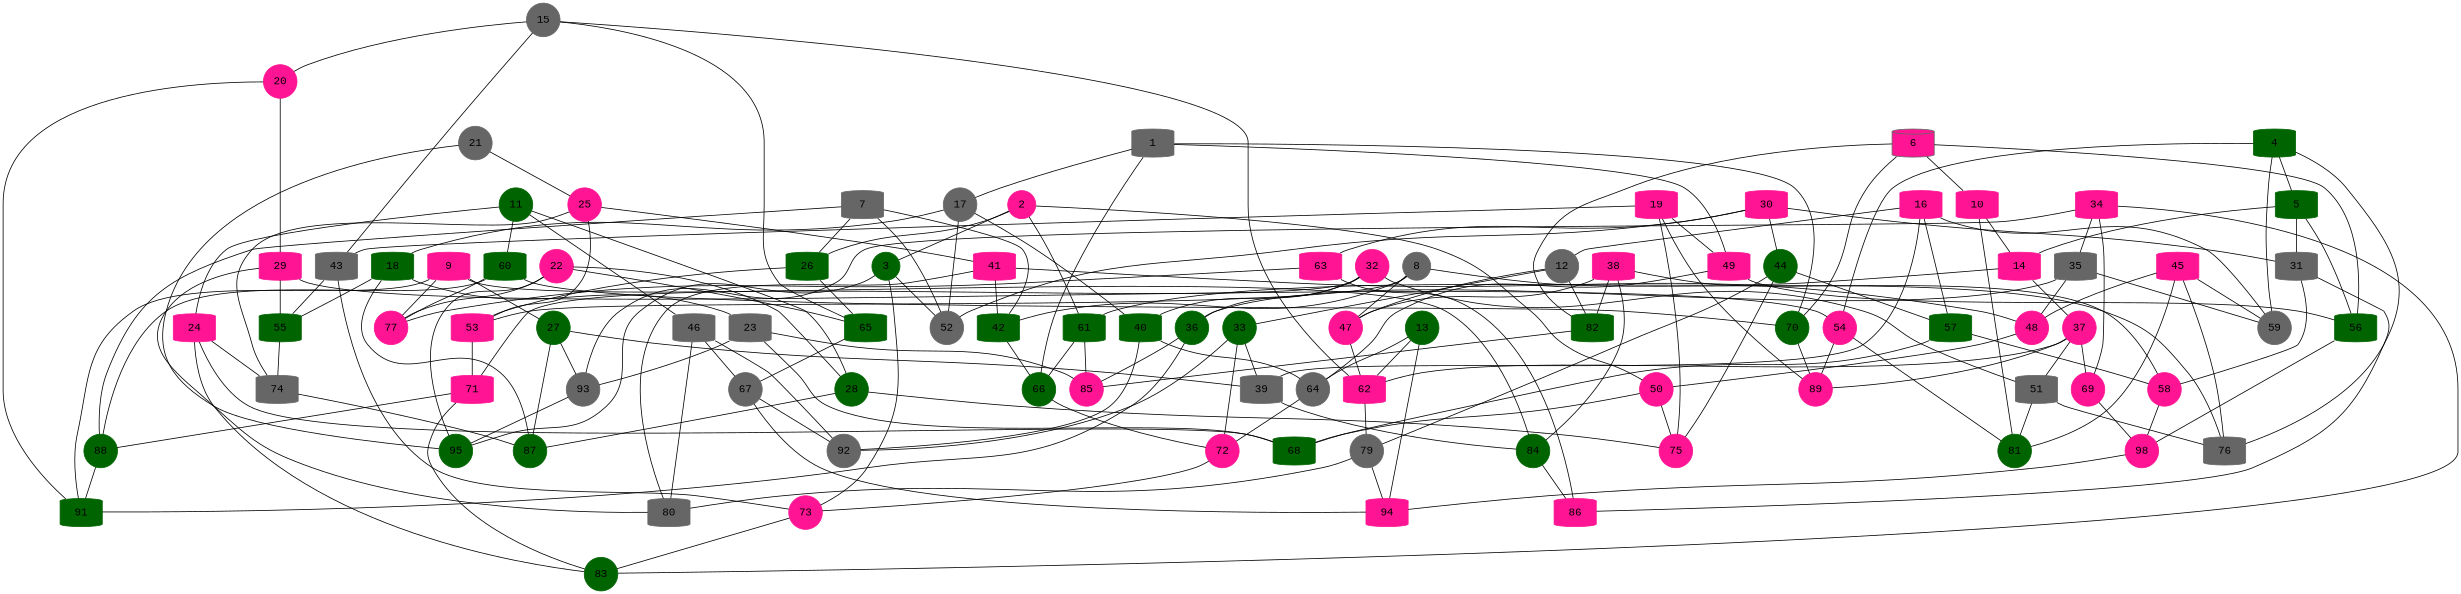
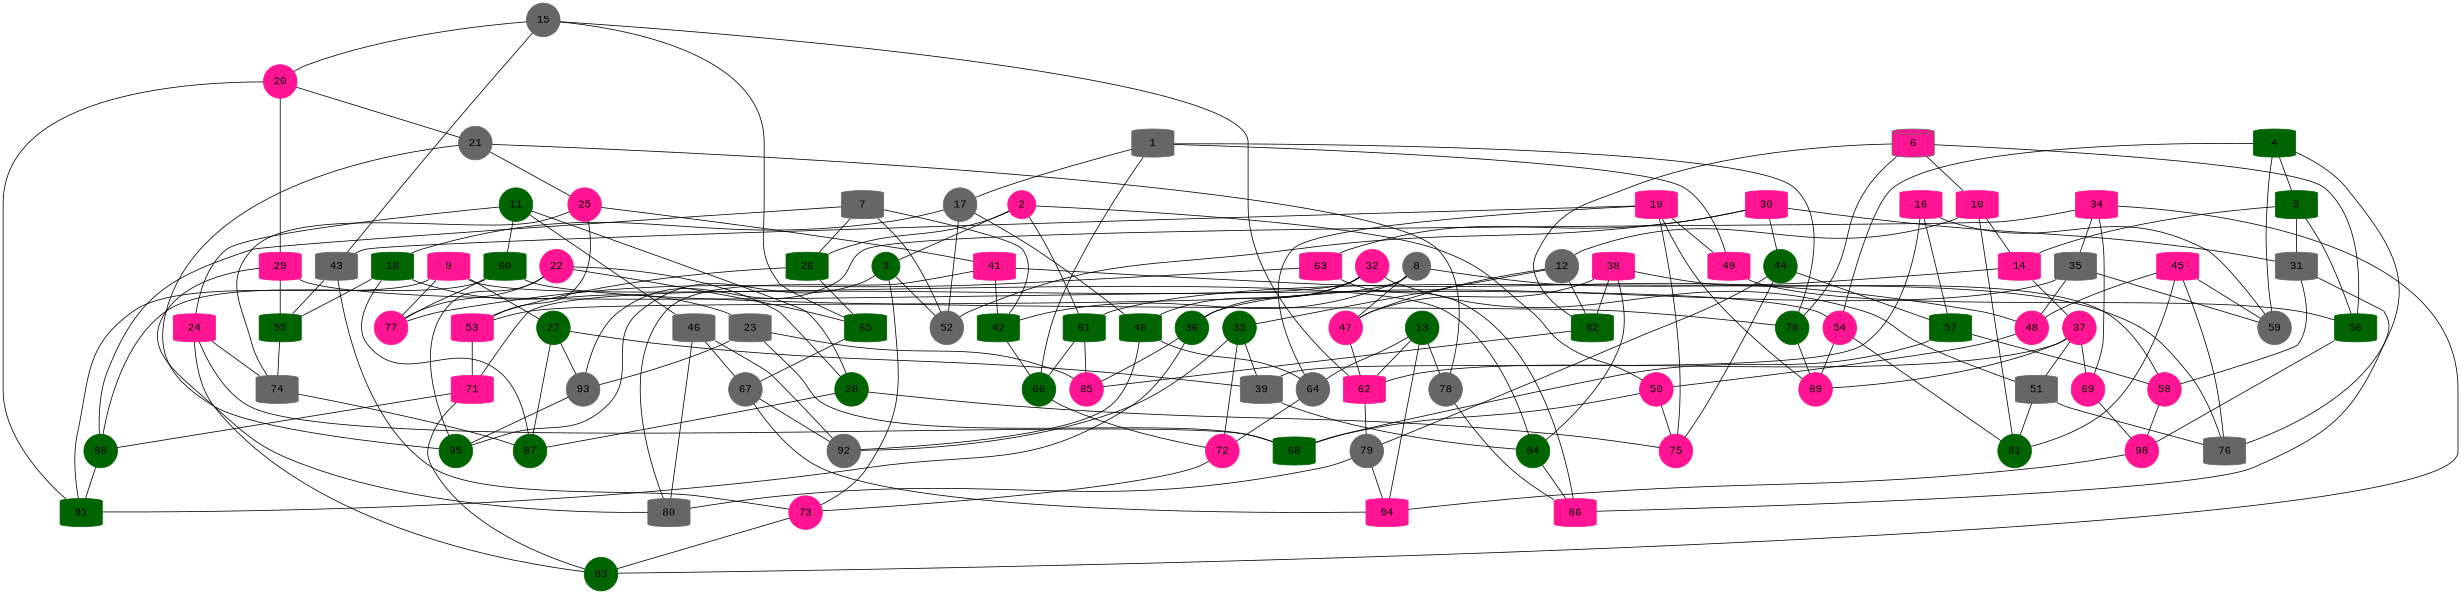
none -> (378, 112)
(1728, 230) -> (1765, 233)
(1502, 284) -> (1420, 222)
none -> (1446, 389)
